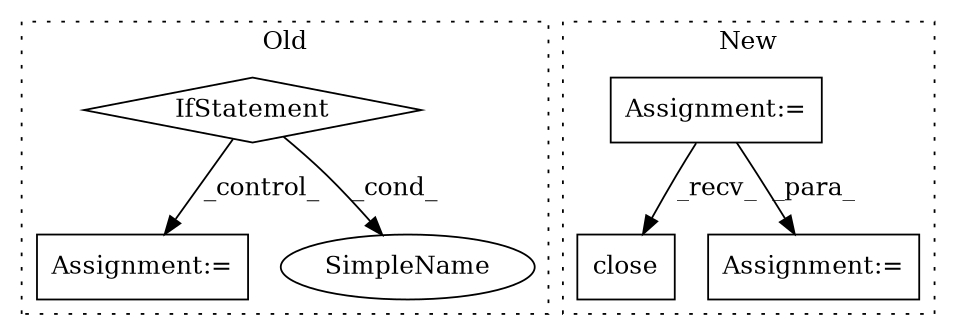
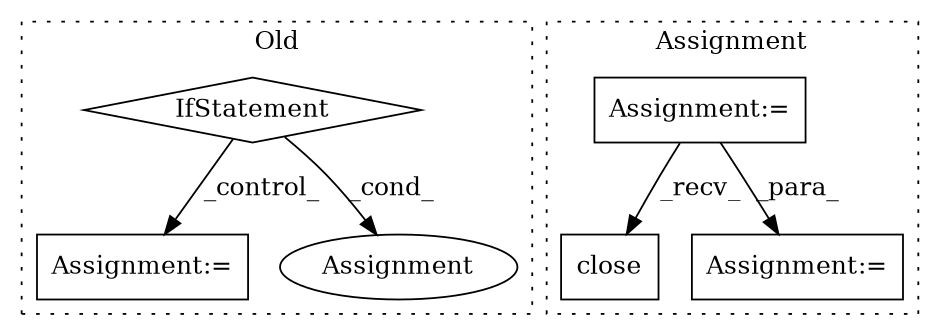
(749, 42) -> (732, 42)
(408, 267) -> (399, 267)
